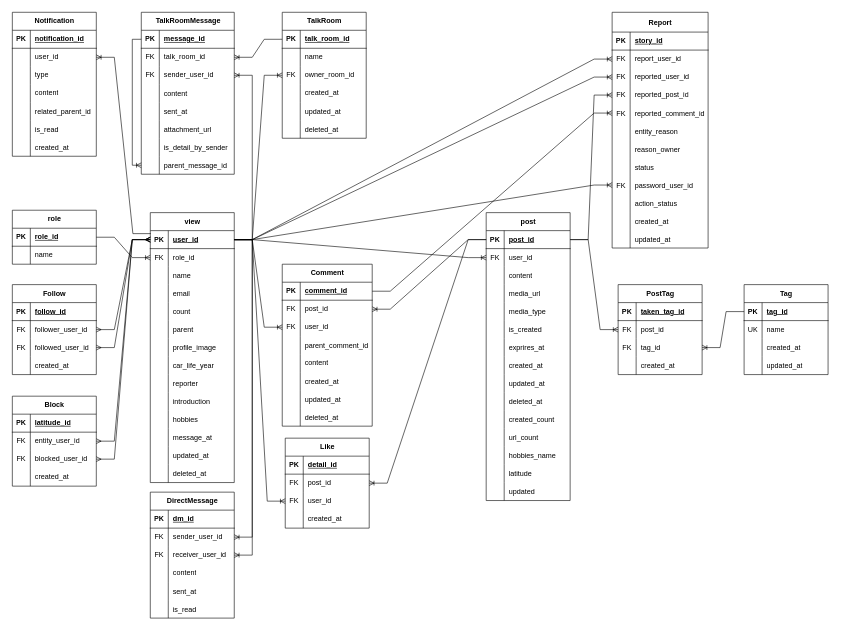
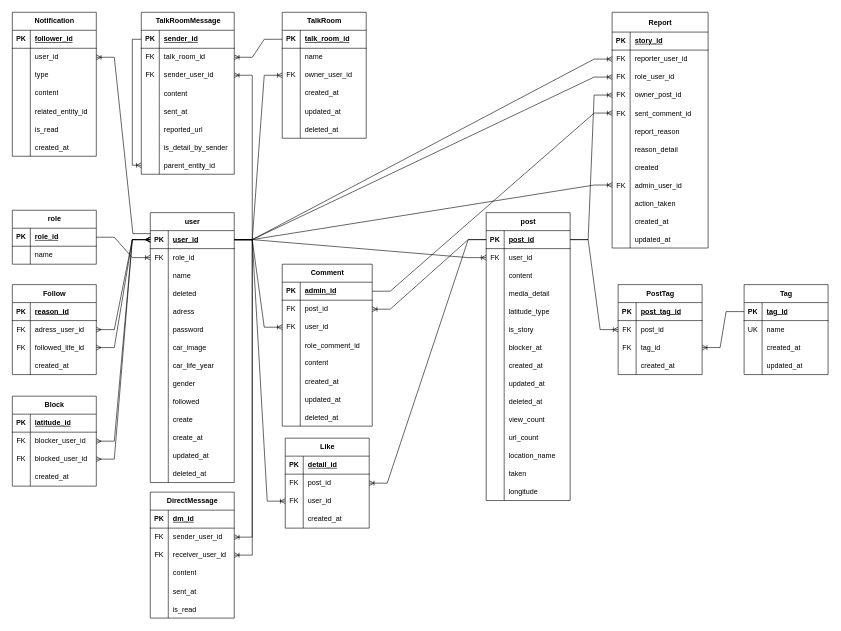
(62, 39) -> (54, 39)
(183, 39) -> (181, 39)
(662, 59) -> (666, 59)
(330, 75) -> (330, 75)
(666, 77) -> (657, 77)
(666, 95) -> (660, 95)
(67, 112) -> (66, 112)
(672, 113) -> (664, 113)
(191, 130) -> (187, 130)
(660, 131) -> (661, 131)
(659, 149) -> (659, 149)
(197, 166) -> (194, 166)
(647, 167) -> (649, 167)
(666, 185) -> (659, 185)
(660, 203) -> (658, 203)
(193, 222) -> (193, 222)
(324, 291) -> (319, 291)
(181, 294) -> (186, 294)
(525, 294) -> (530, 294)
(50, 312) -> (52, 312)
(183, 312) -> (185, 312)
(528, 312) -> (533, 312)
(664, 312) -> (662, 312)
(65, 330) -> (62, 330)
(185, 330) -> (189, 330)
(528, 330) -> (524, 330)
(338, 346) -> (333, 346)
(65, 348) -> (63, 348)
(196, 348) -> (190, 348)
(530, 348) -> (528, 348)
(189, 384) -> (185, 384)
(195, 402) -> (187, 402)
(186, 420) -> (185, 420)
(535, 420) -> (528, 420)
(193, 438) -> (191, 438)
(61, 441) -> (63, 441)
(532, 456) -> (533, 456)
(523, 474) -> (519, 474)
(523, 492) -> (525, 492)
